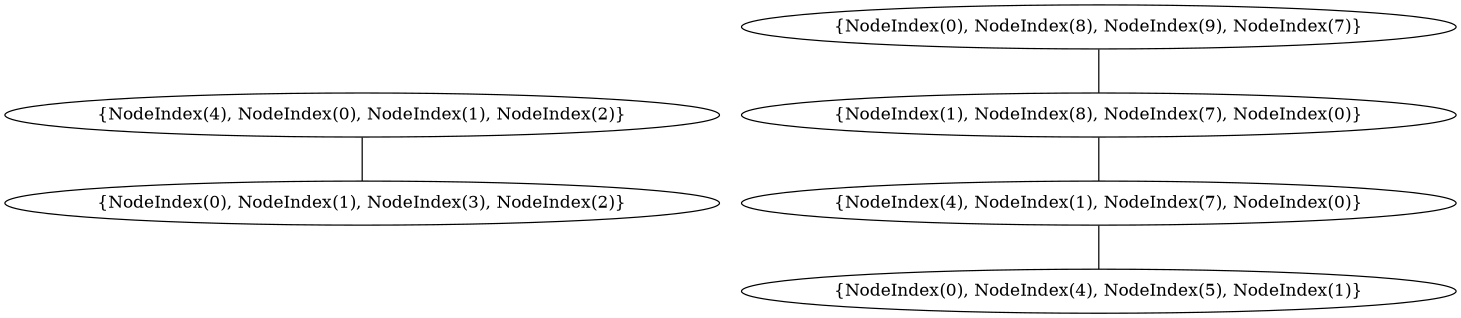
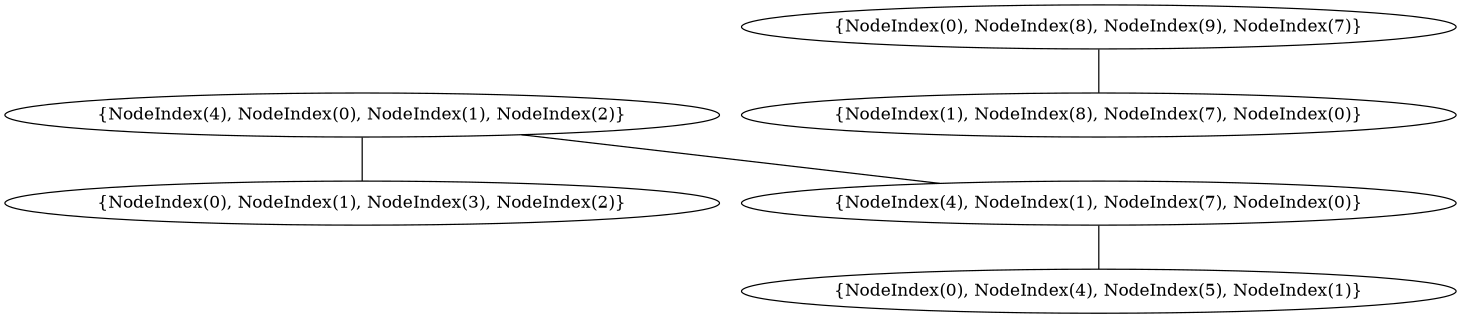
(1099, 159) -> (731, 159)
